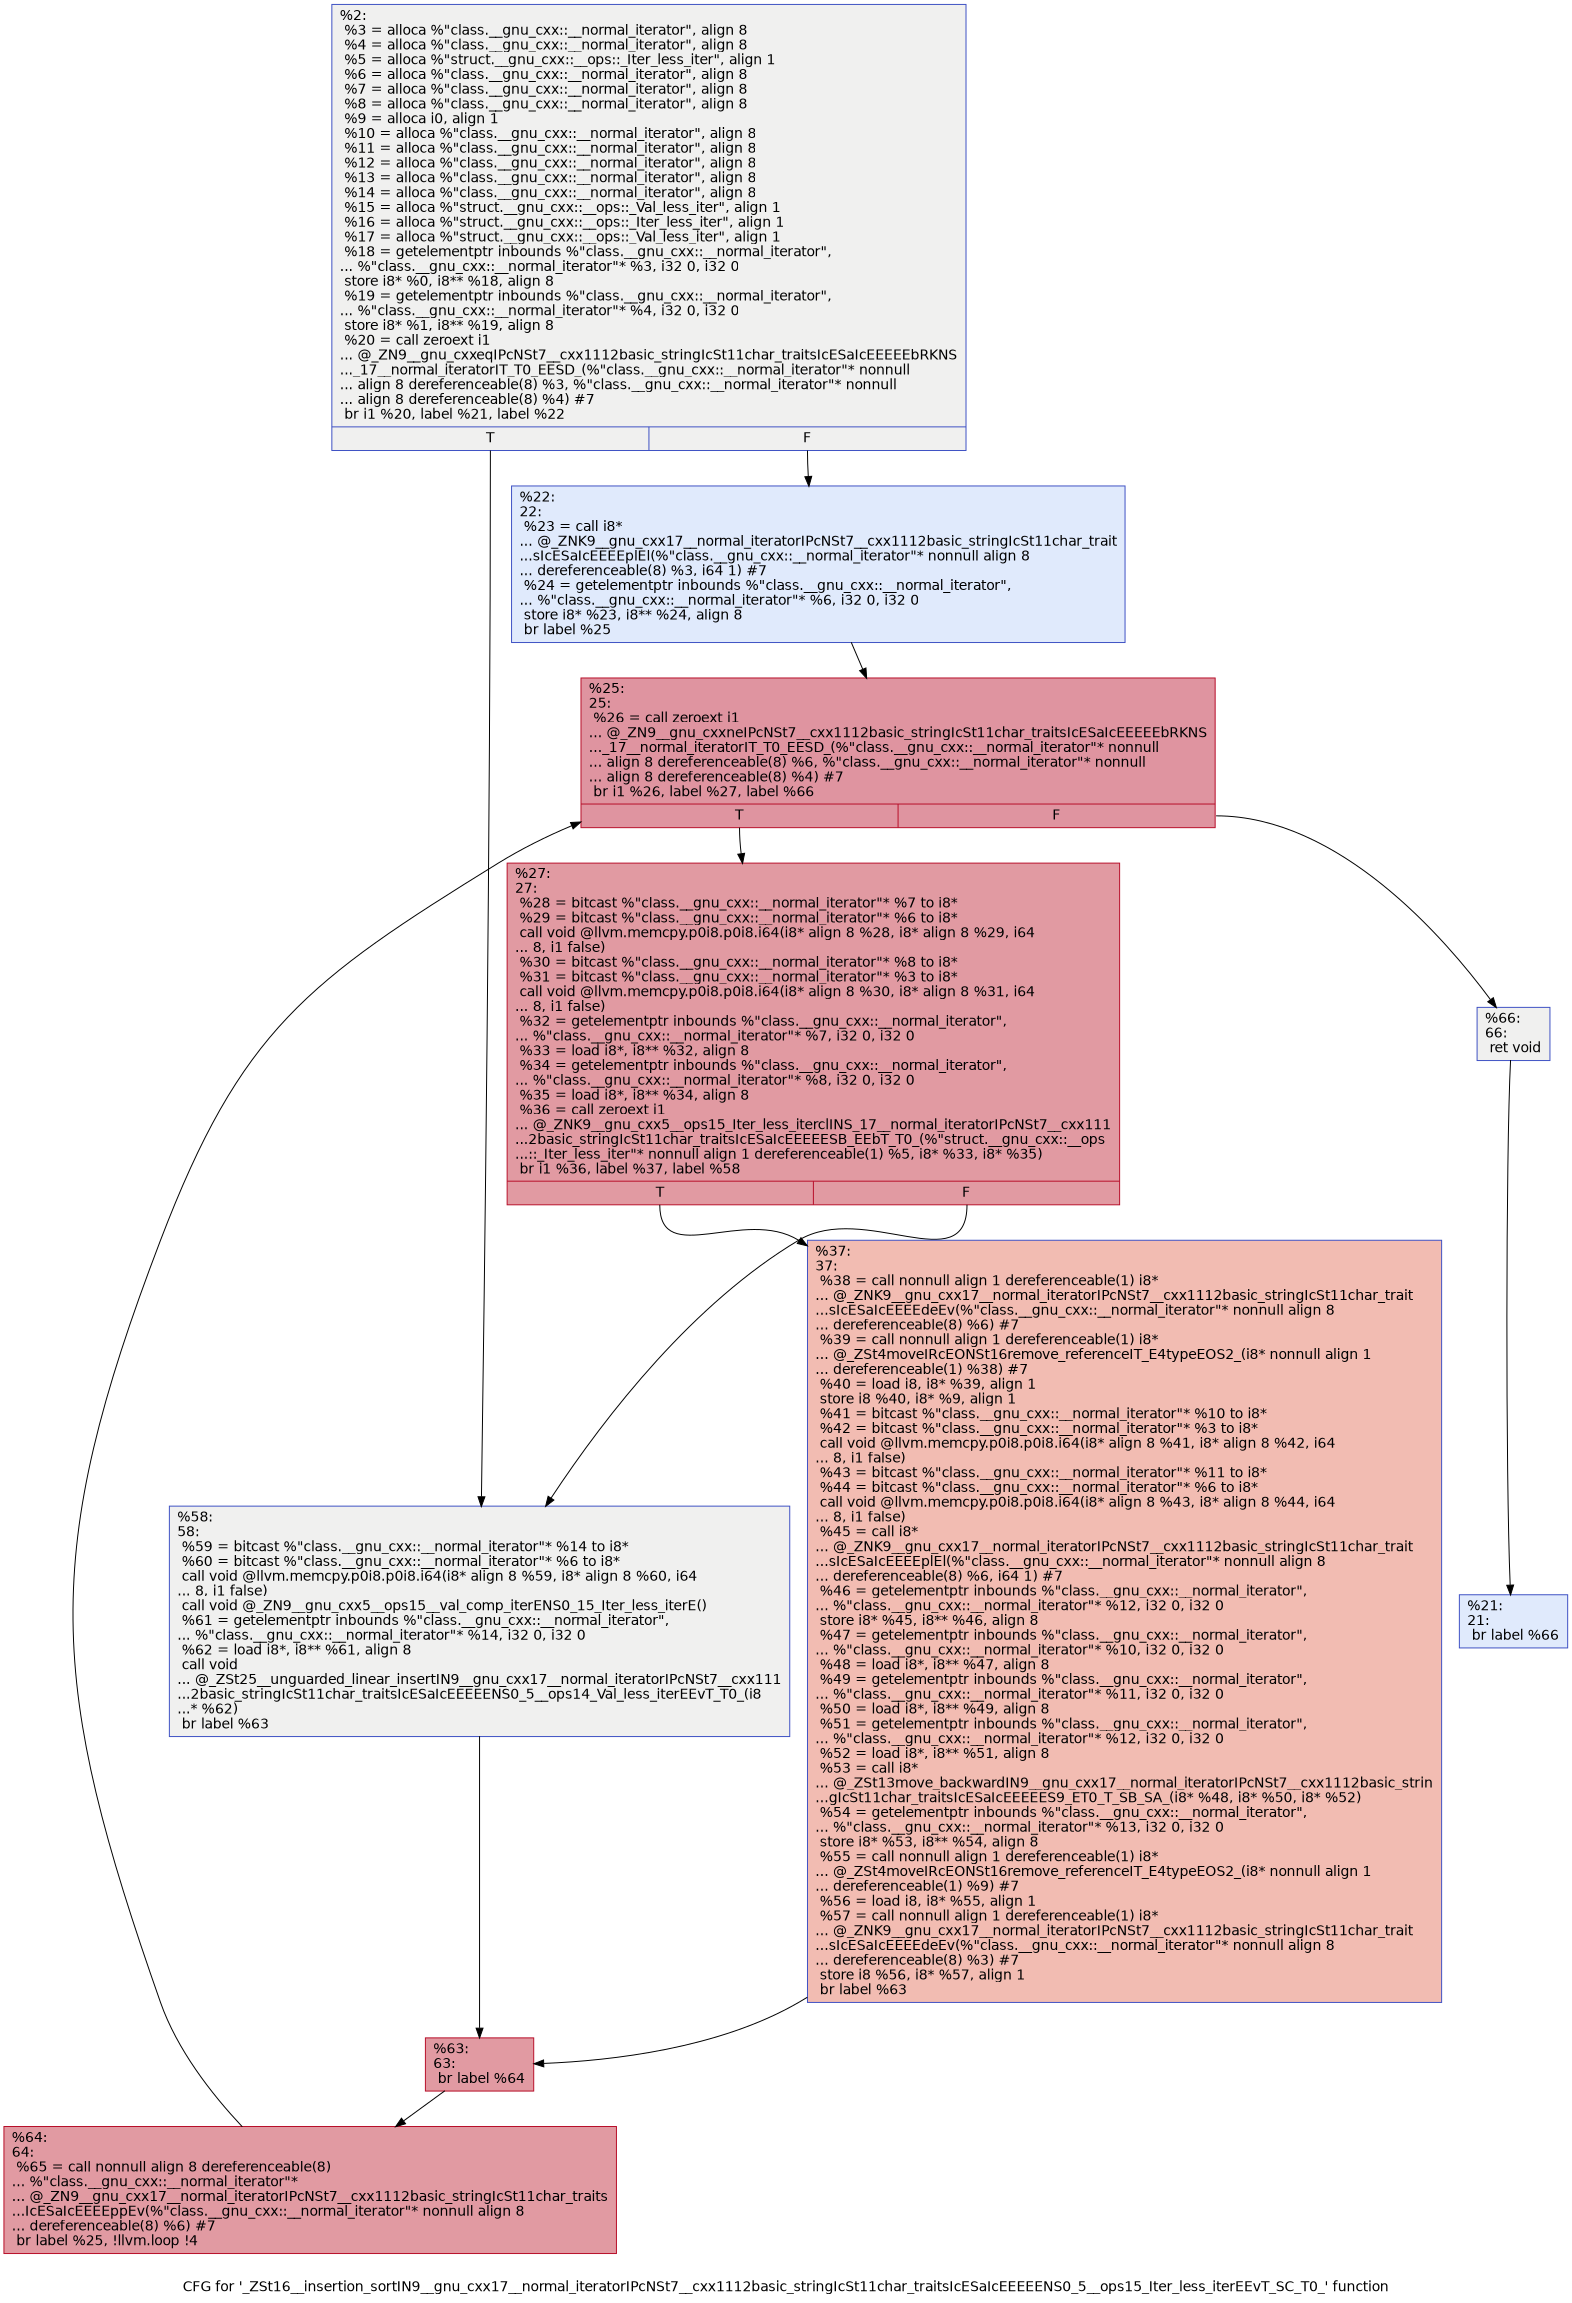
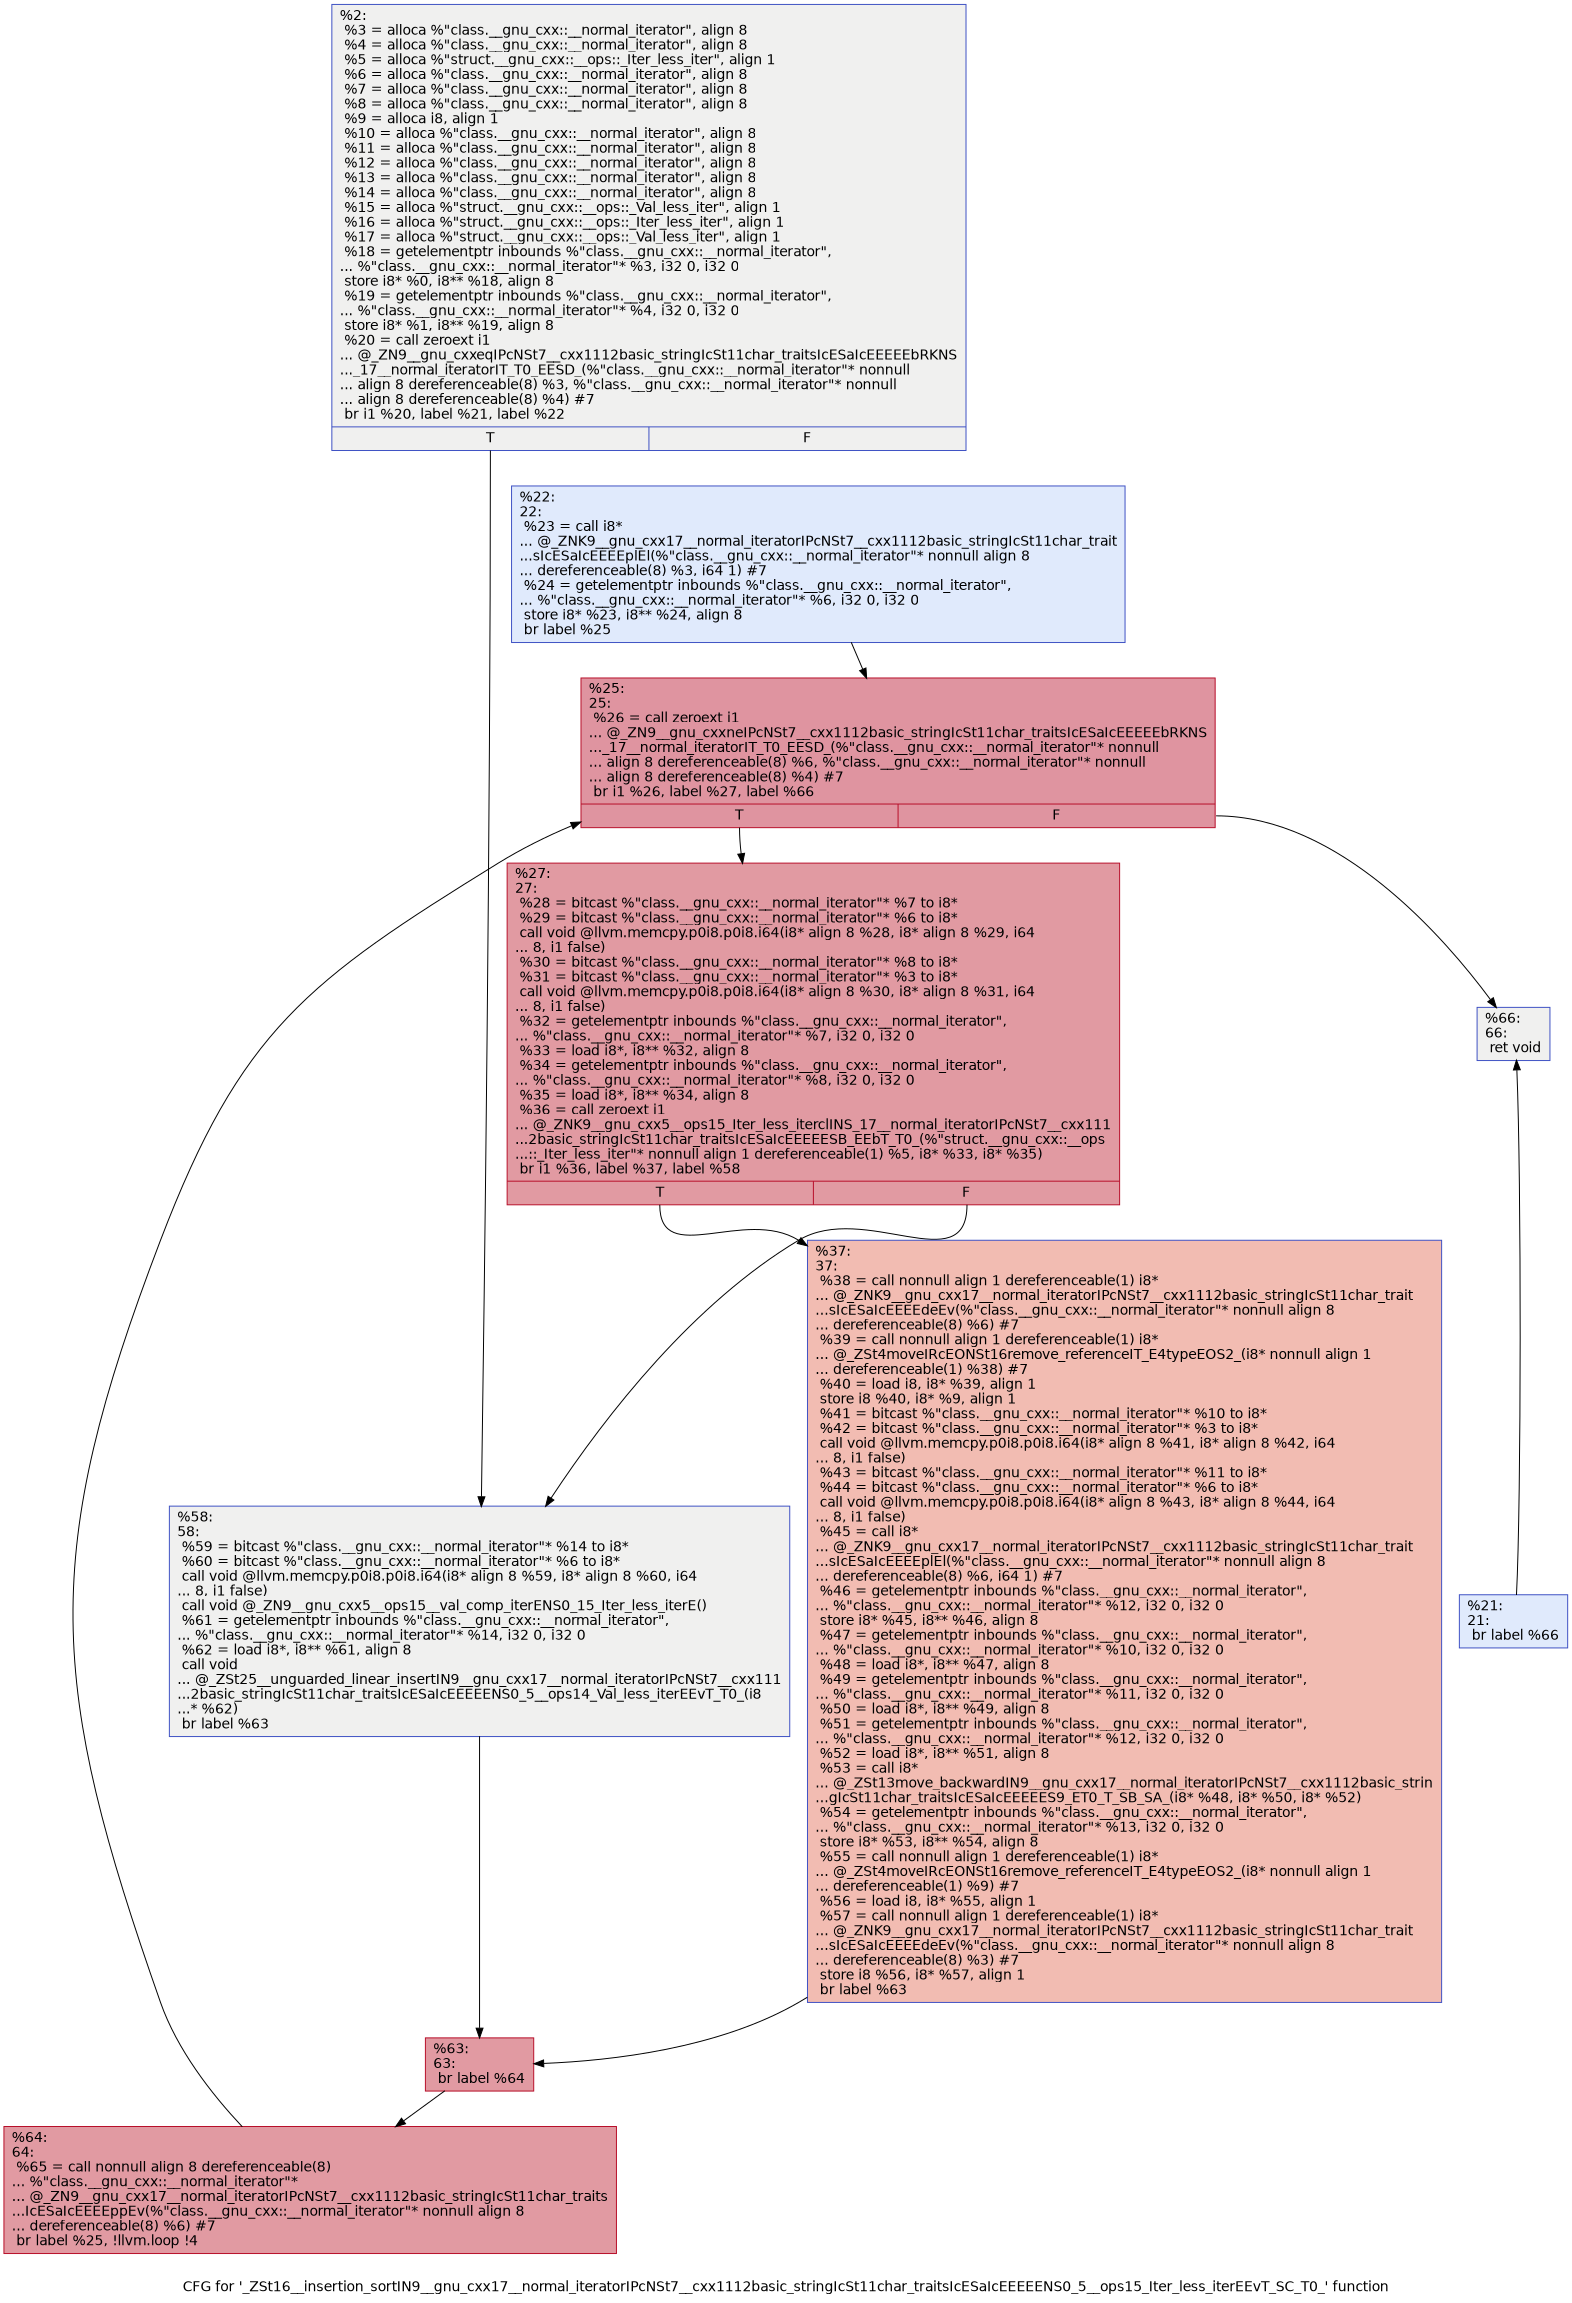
(419, 119) -> (419, 119)
(808, 464) -> none
(1507, 1322) -> (1520, 1333)
